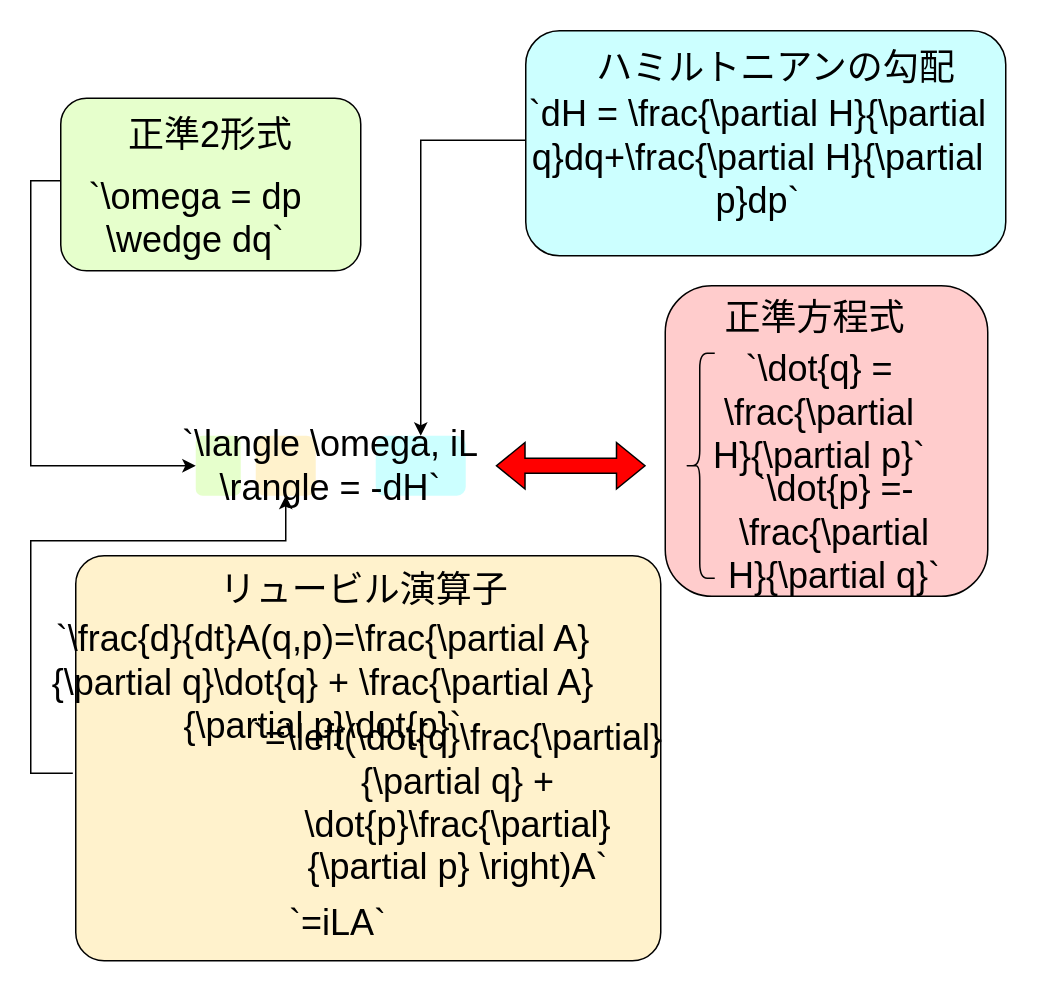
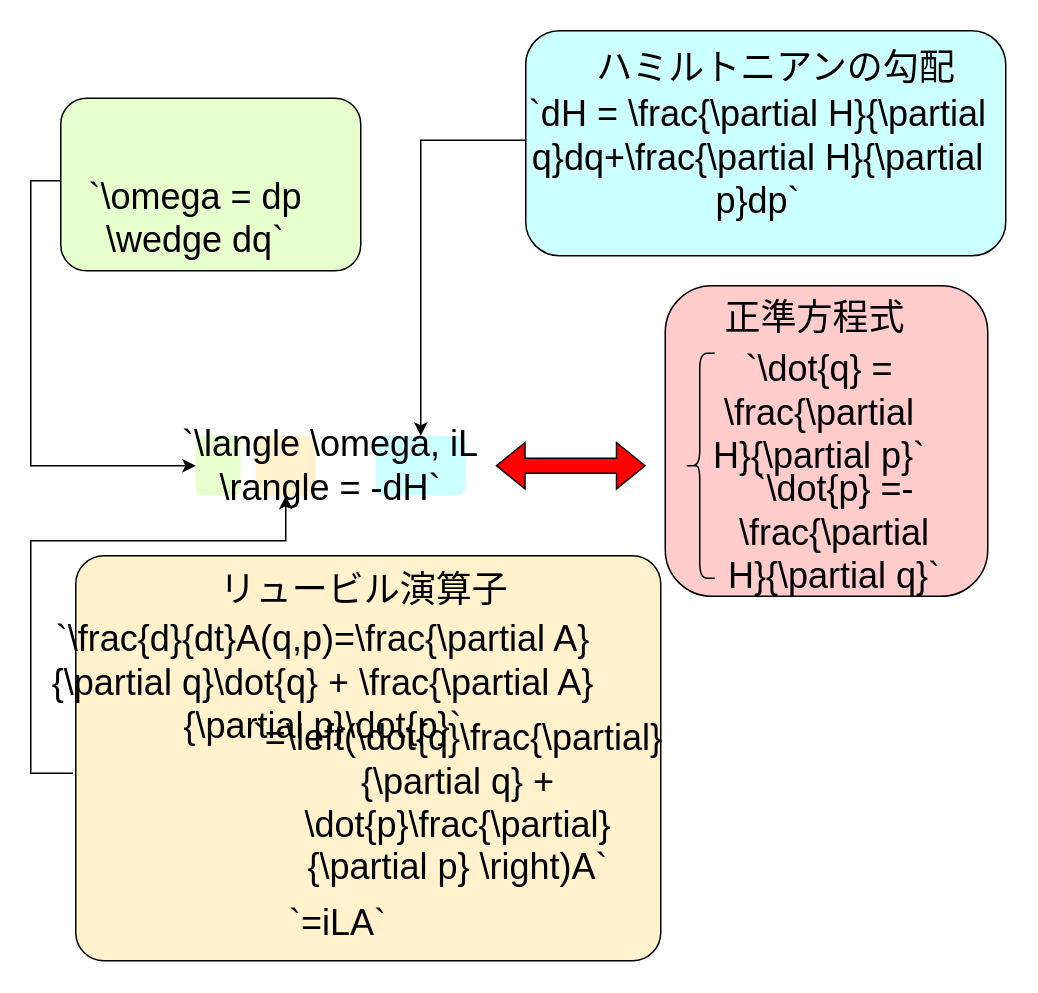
(211, 136) -> none
